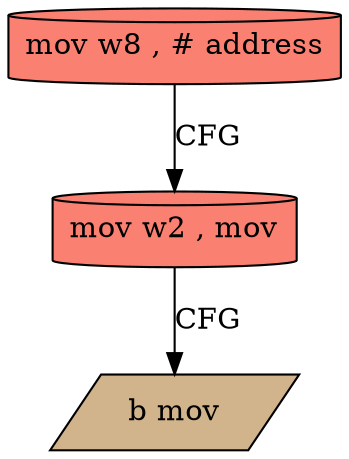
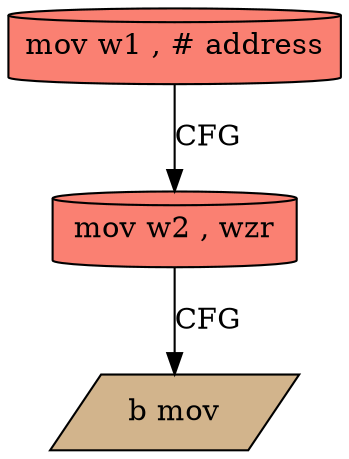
(175, 46) -> (175, 46)
(175, 229) -> (175, 229)
